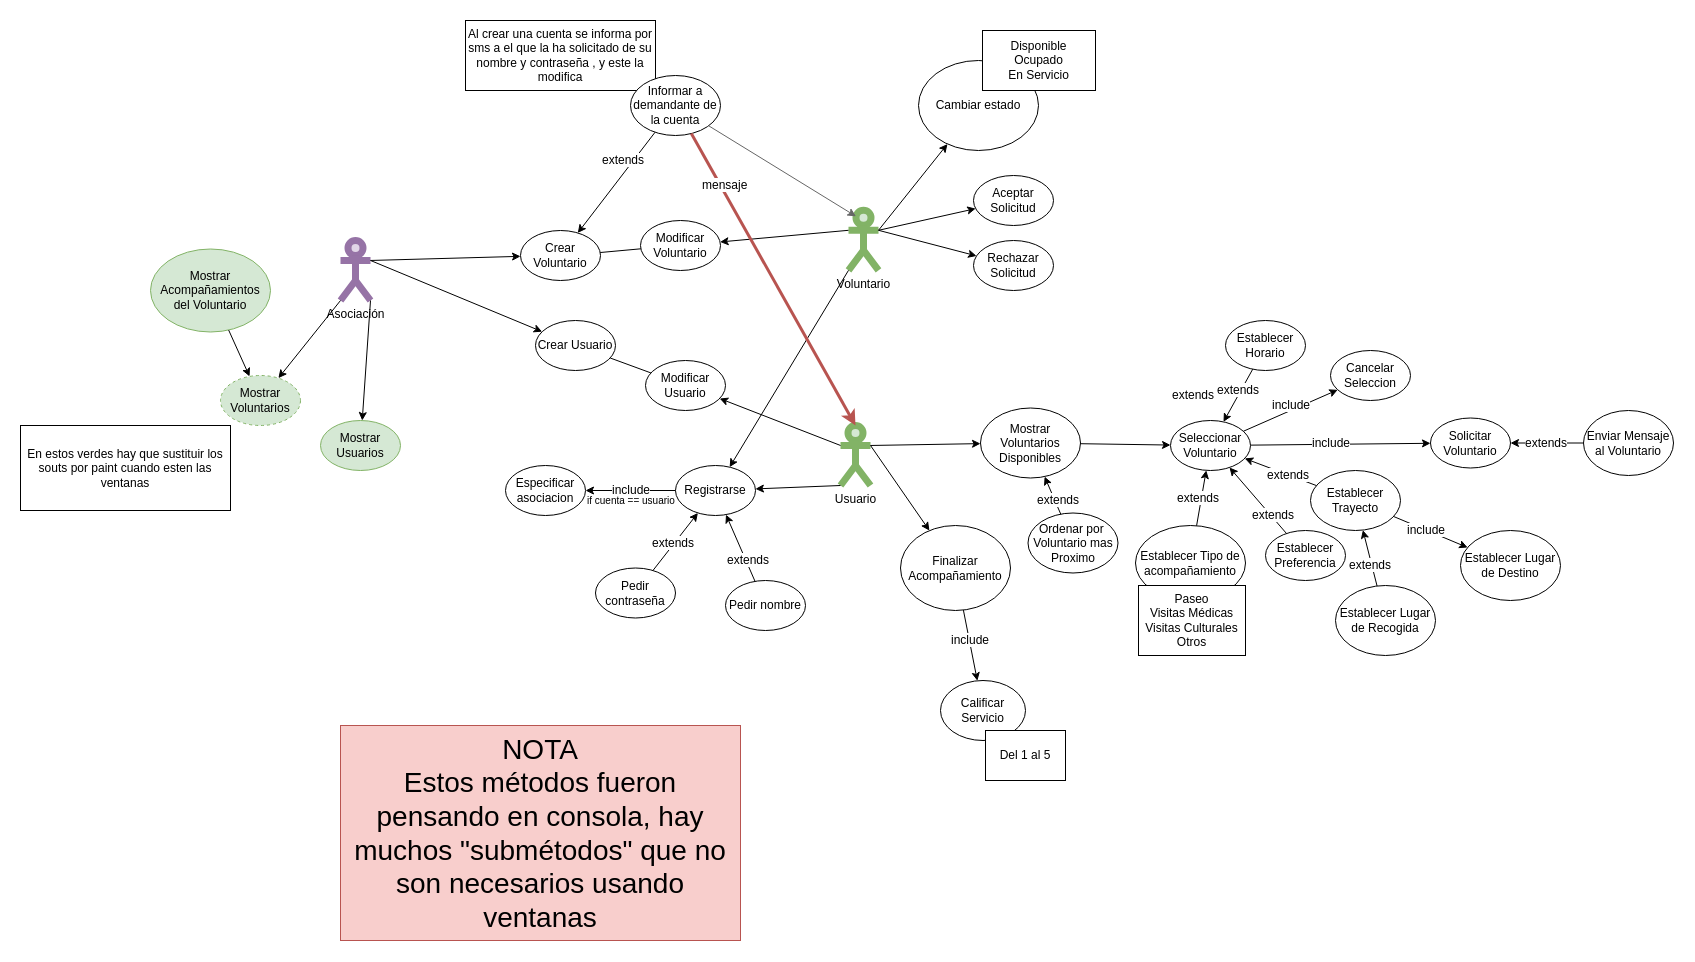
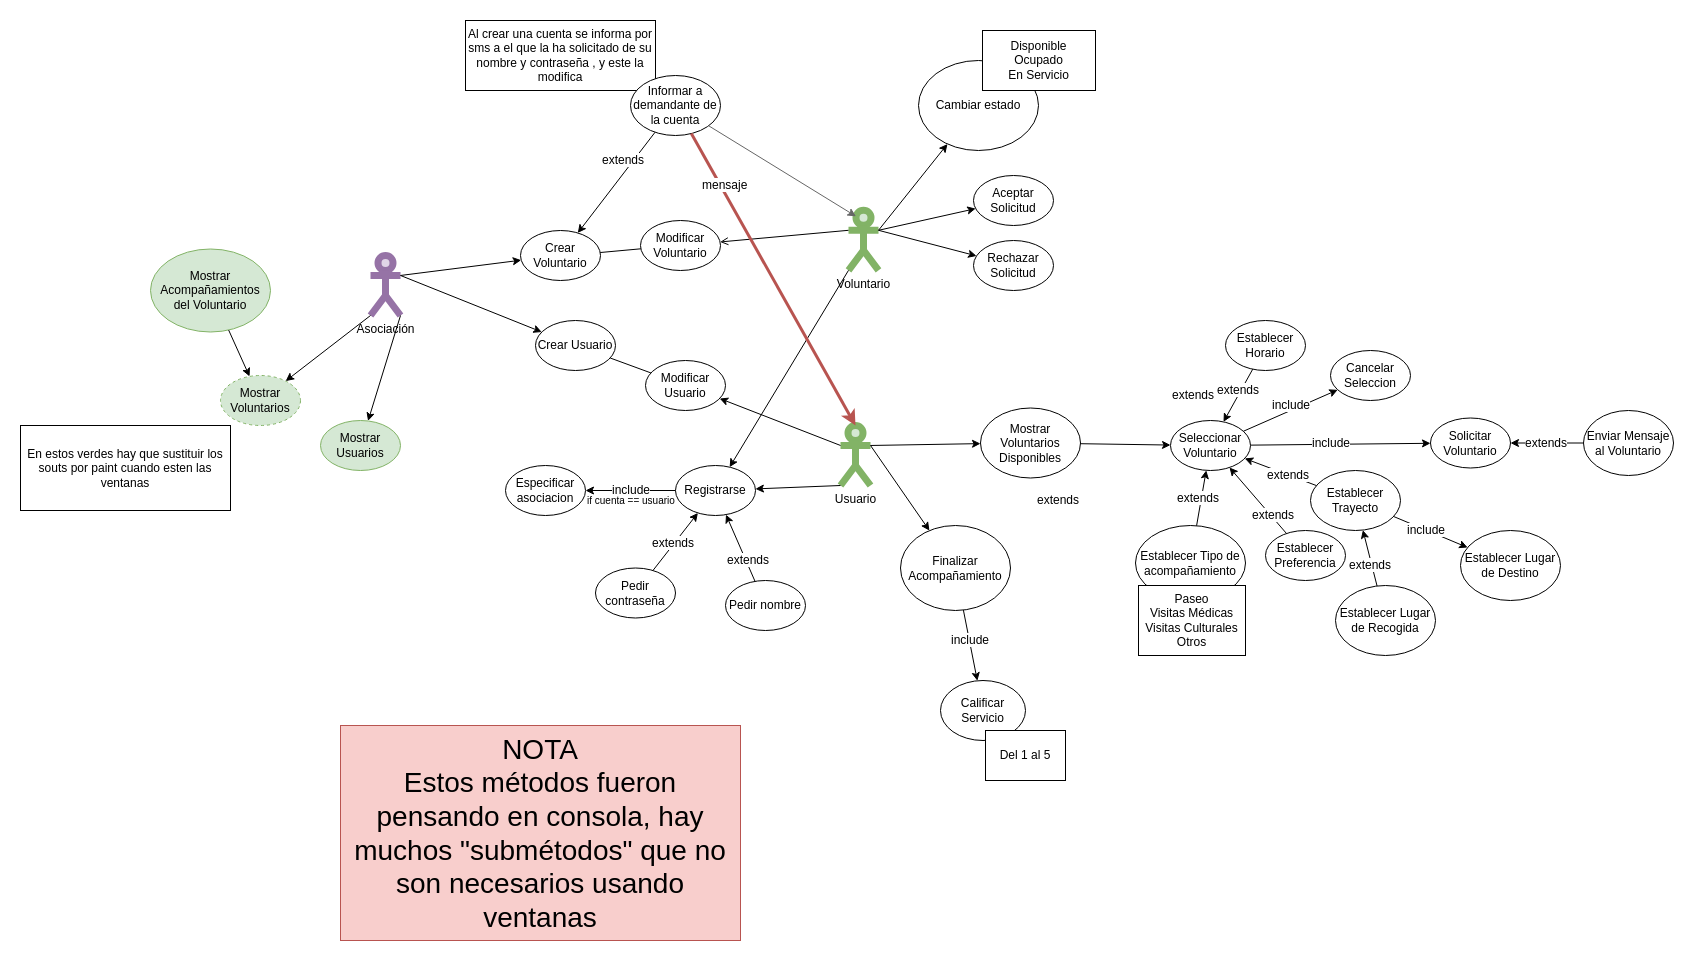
(728, 241) -> (726, 241)
(356, 271) -> (386, 286)
(1050, 488) -> none
(1073, 543) -> none
